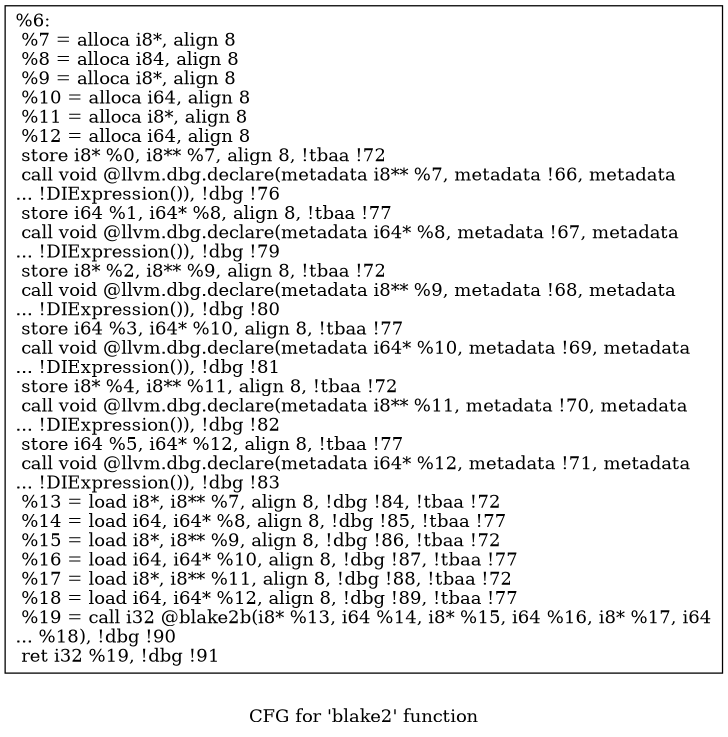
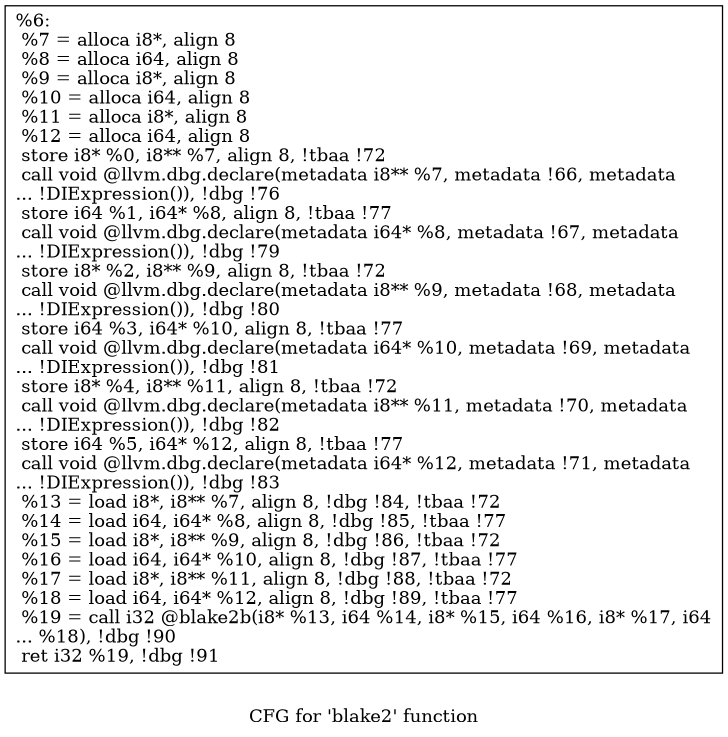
(128, 60) -> (128, 60)
